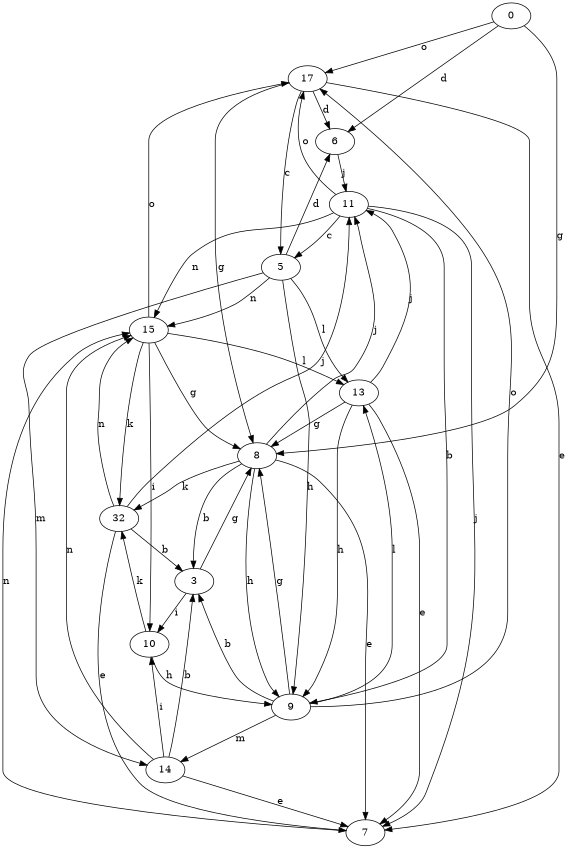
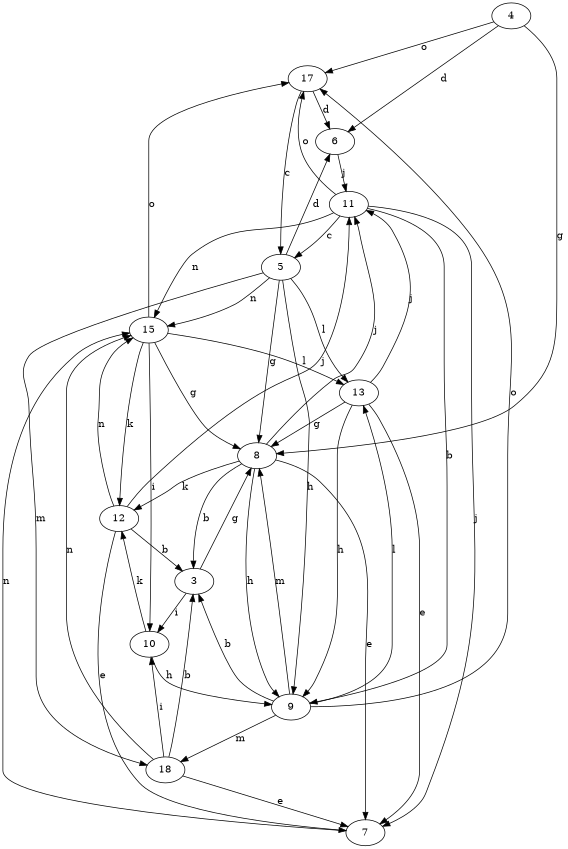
(511, 16) -> (511, 16)
(215, 230) -> (269, 362)
(559, 438) -> none
(119, 519) -> (119, 519)
(280, 581) -> (280, 581)
(165, 770) -> (165, 770)
